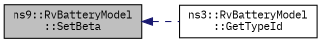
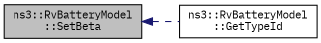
(73, 22) -> (73, 22)
